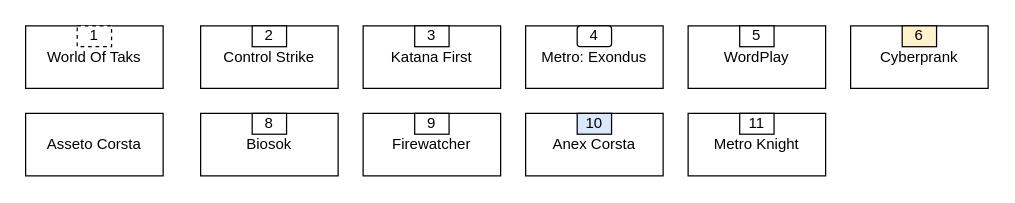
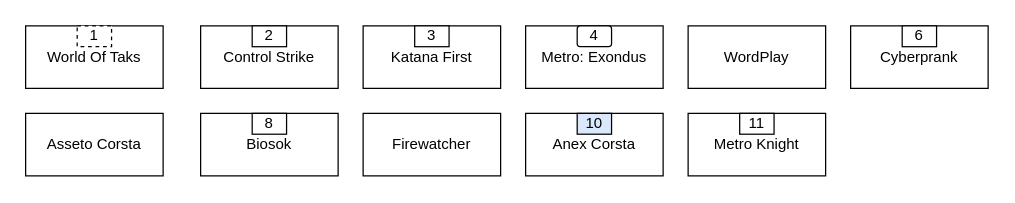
(757, 36) -> none
(919, 36) -> (919, 36)
(432, 124) -> none
